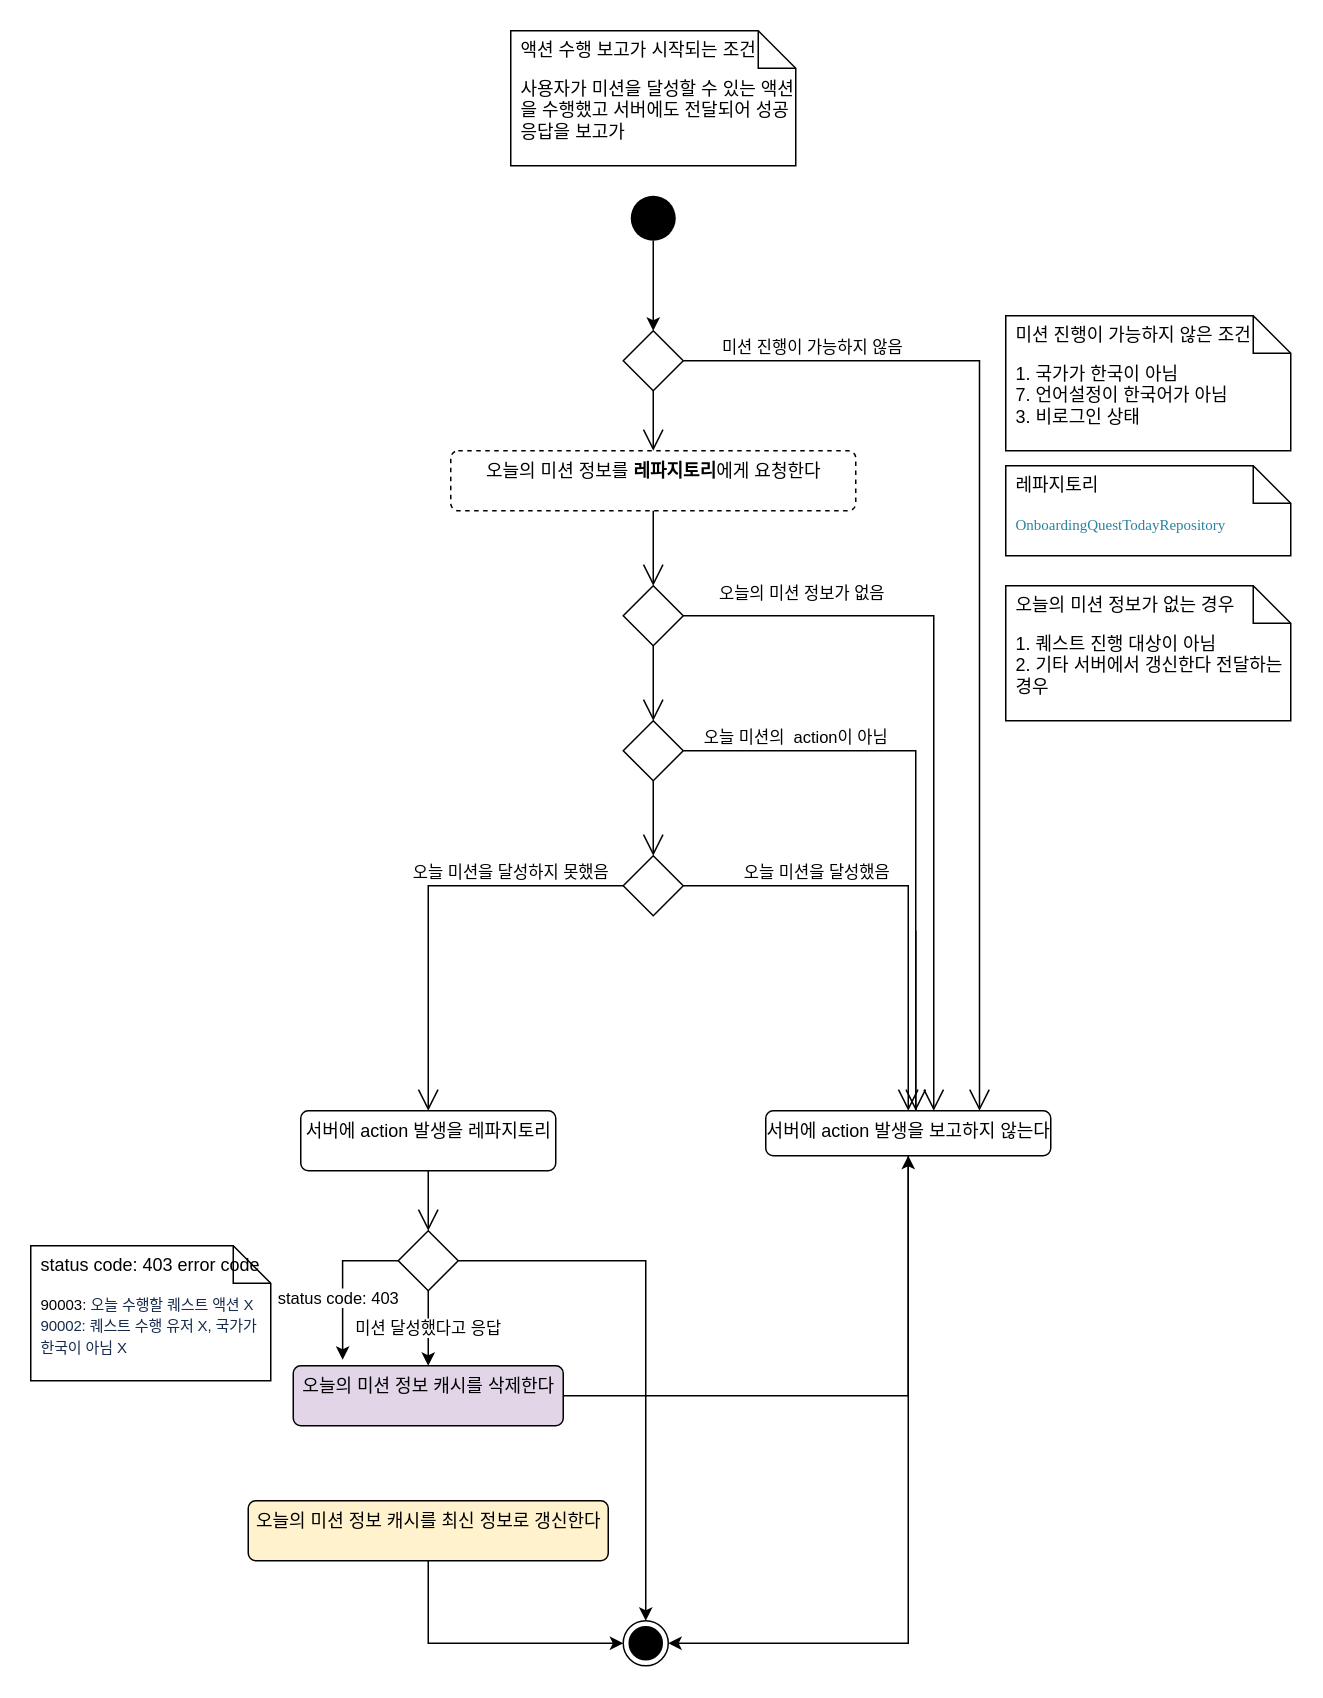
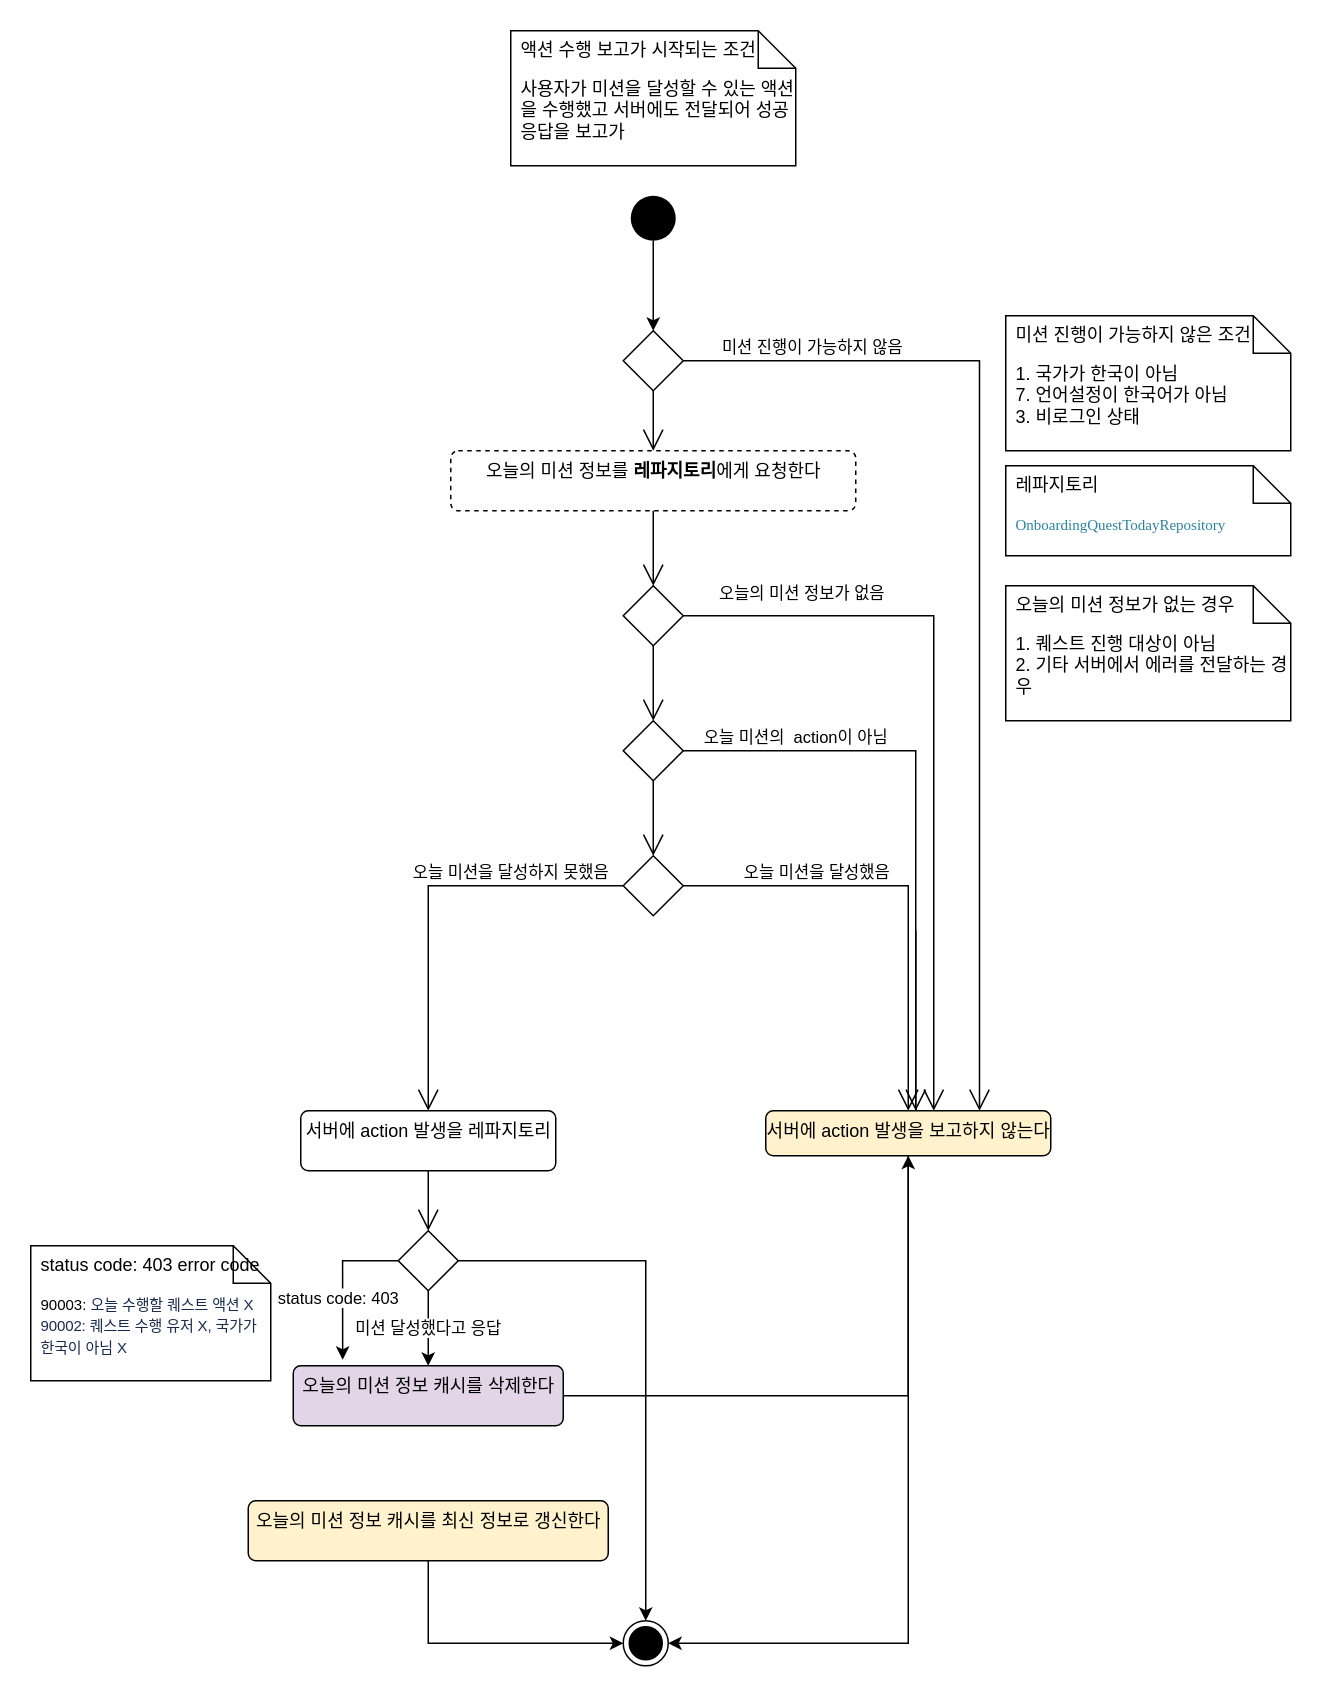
(1154, 666) -> (1154, 666)
(908, 1133) -> (908, 1133)
